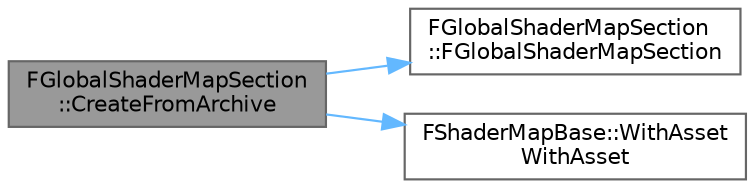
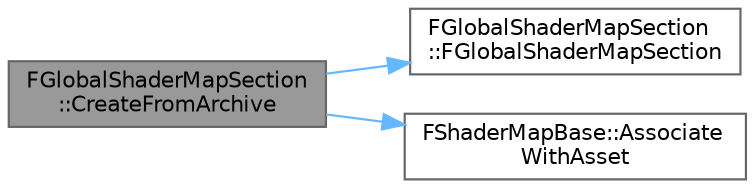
(575, 147) -> (575, 147)
